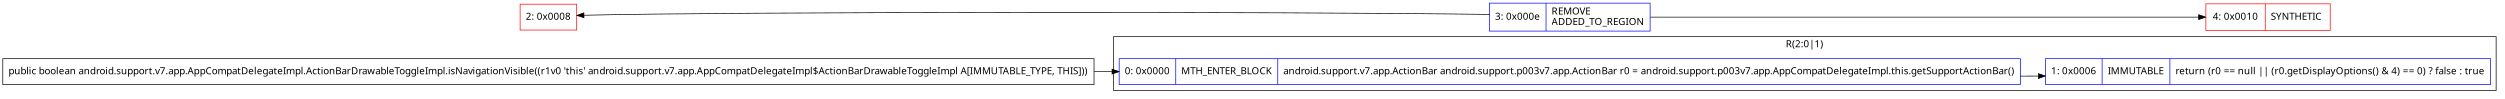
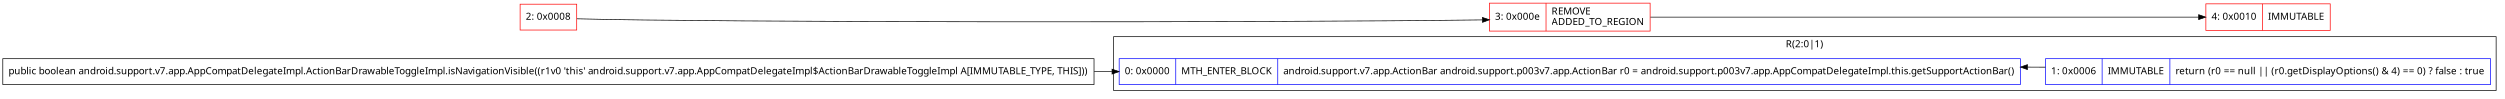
(1037, 12) -> (1030, 22)
(1570, 17) -> (1570, 17)
(2296, 17) -> (2296, 17)
(2029, 76) -> (2036, 67)
